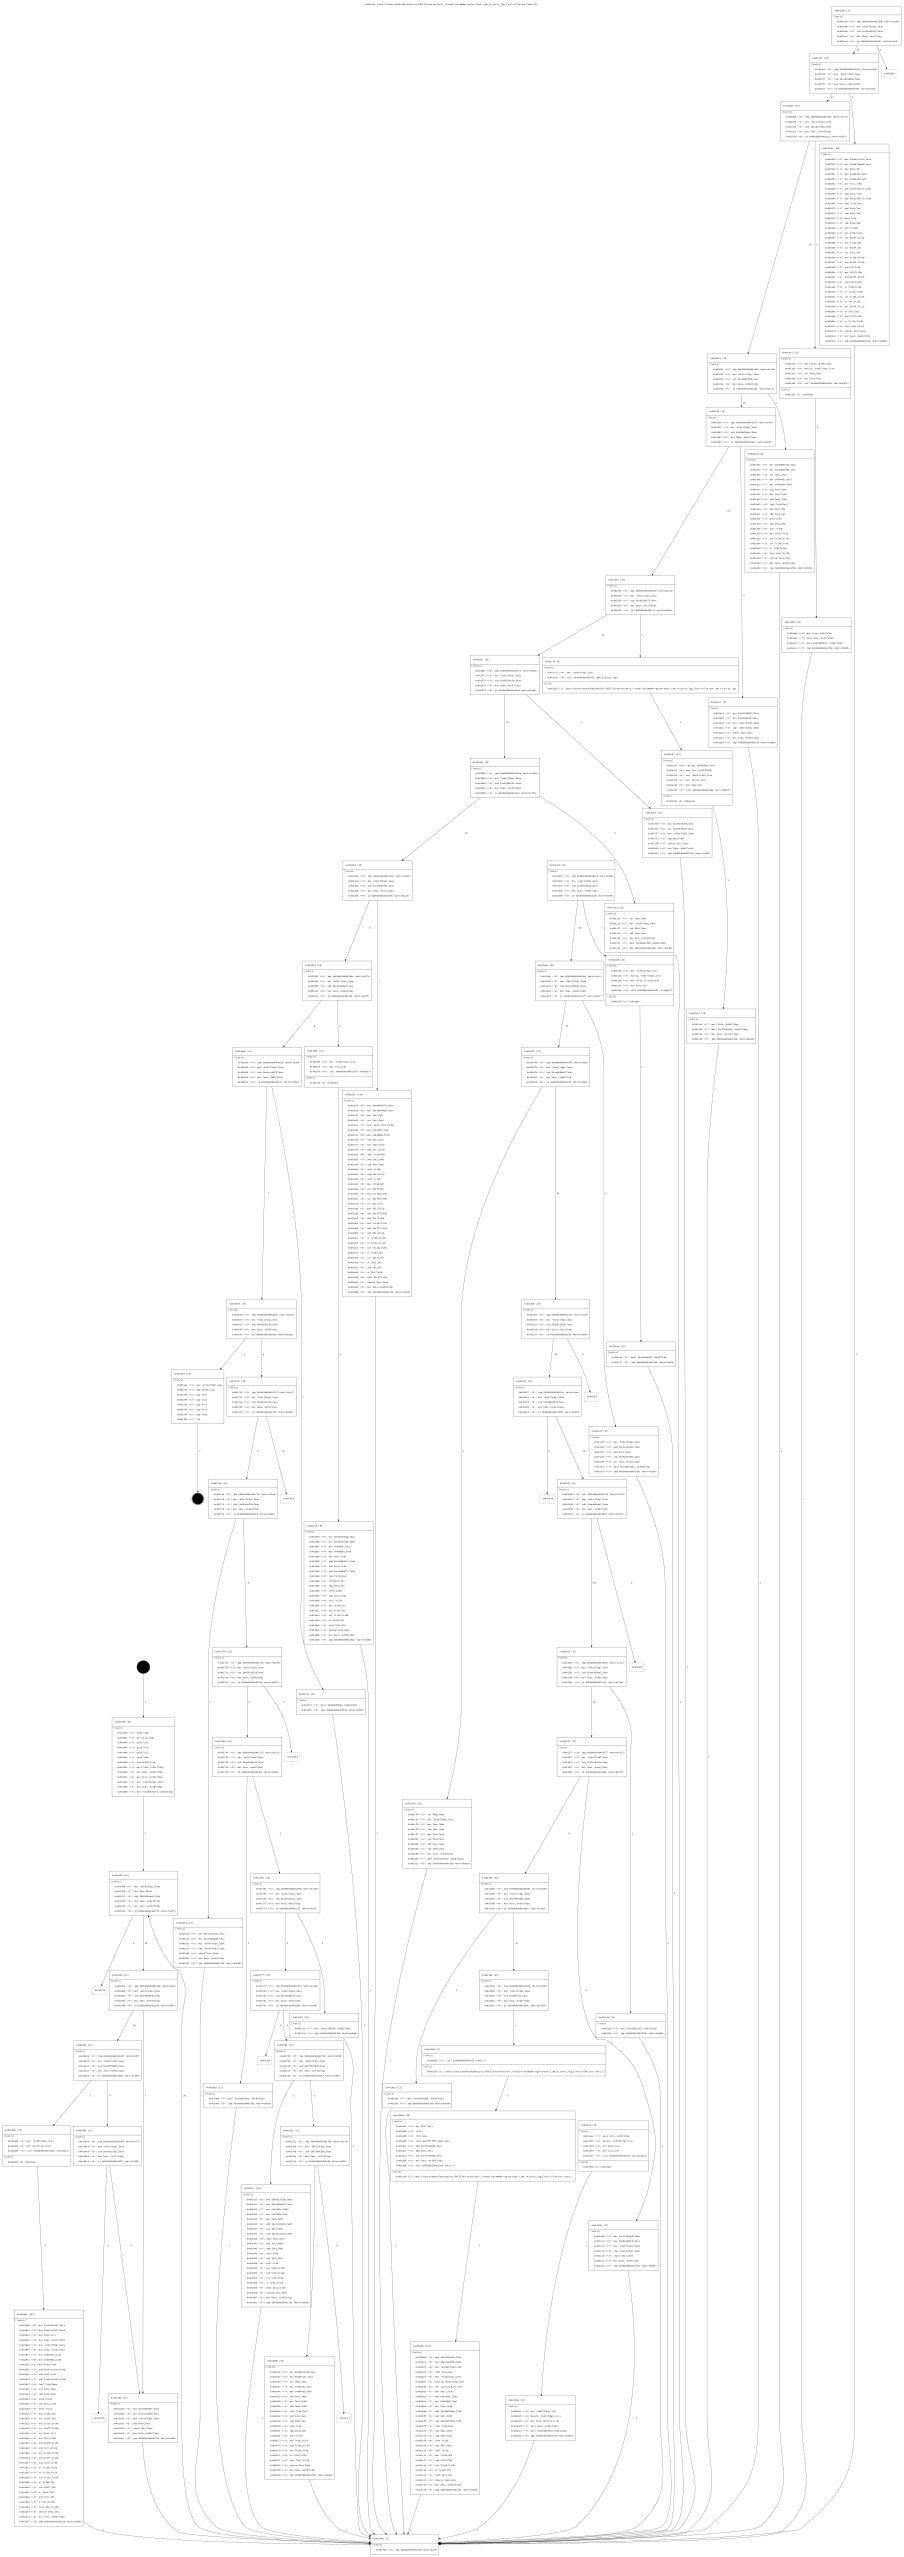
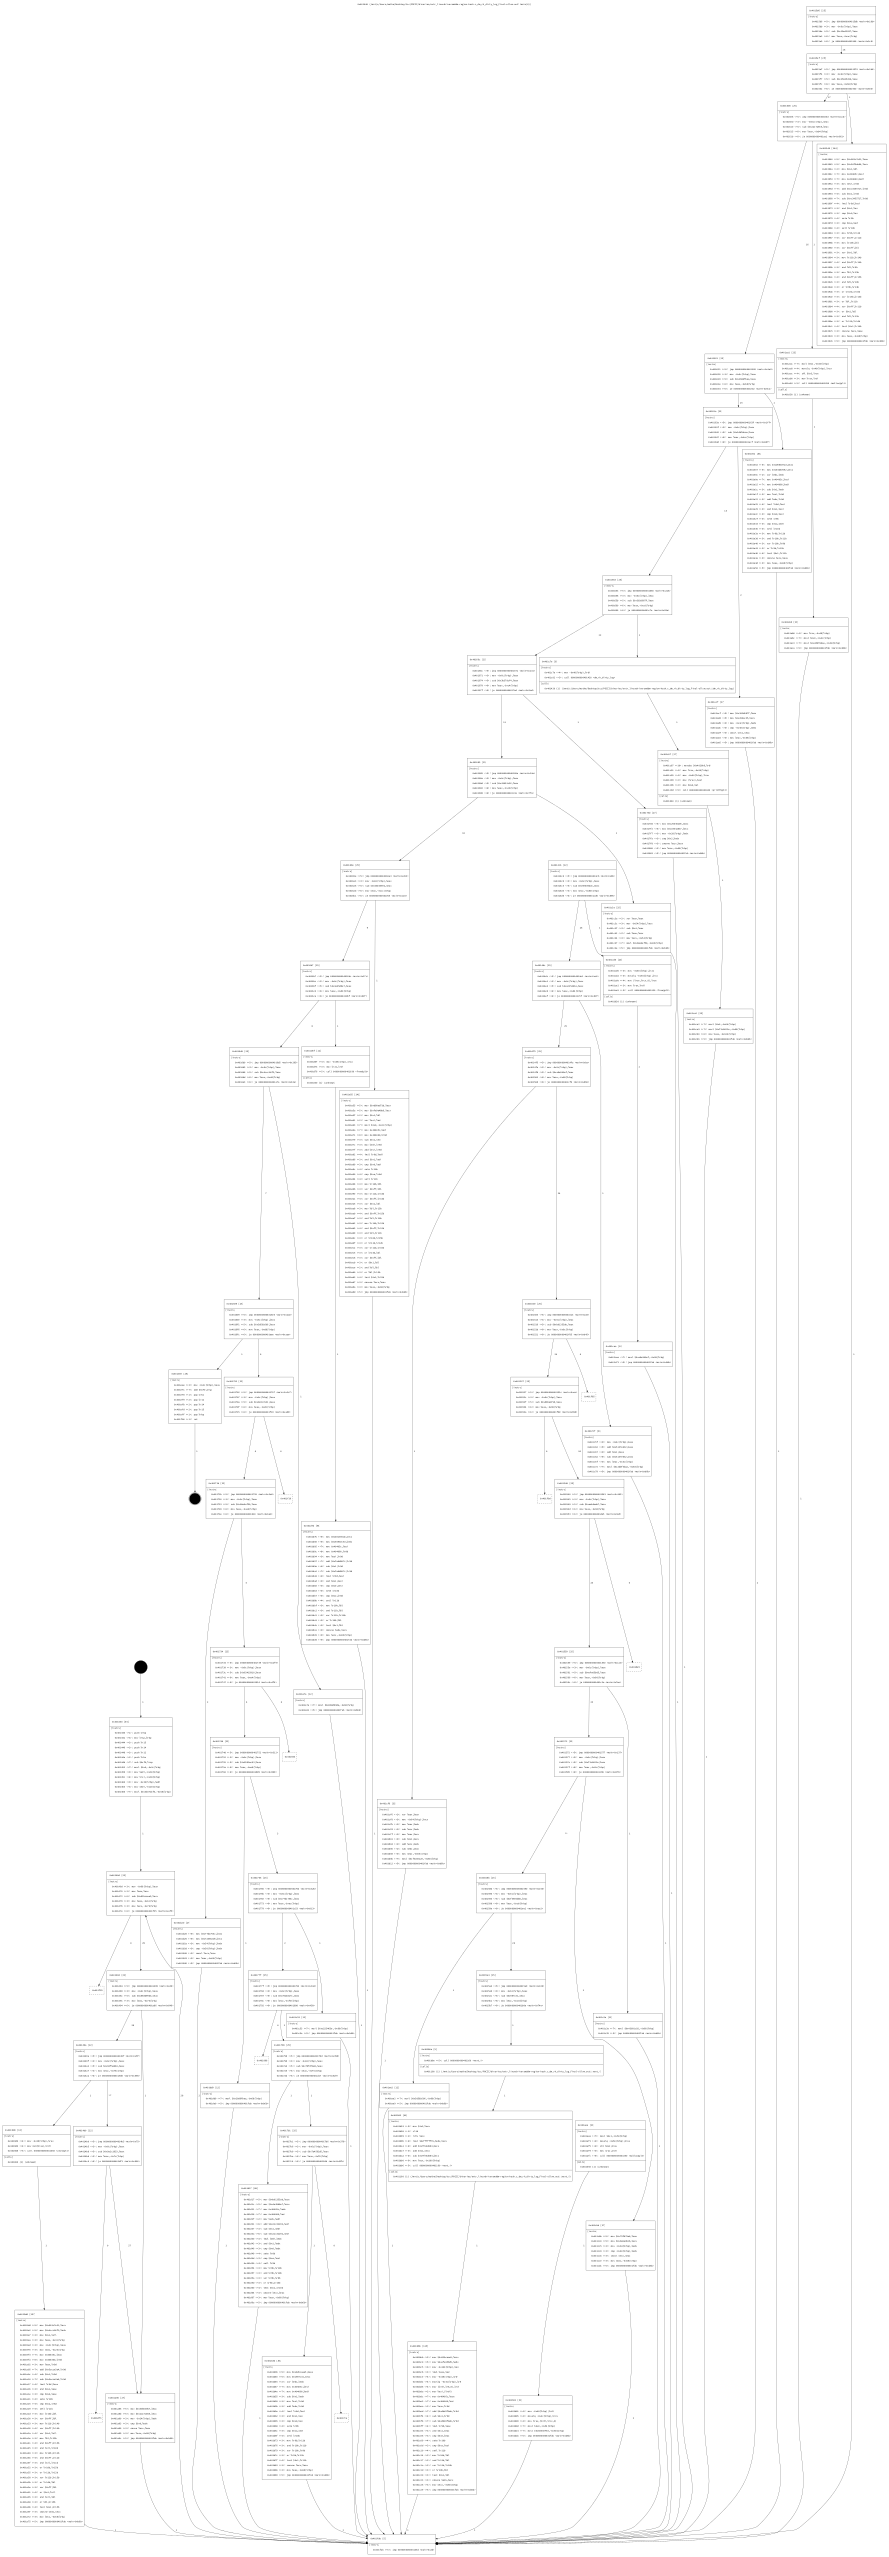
(889, 74) -> none
